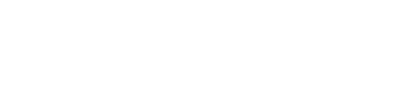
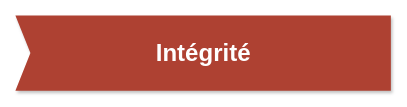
none -> (203, 53)
